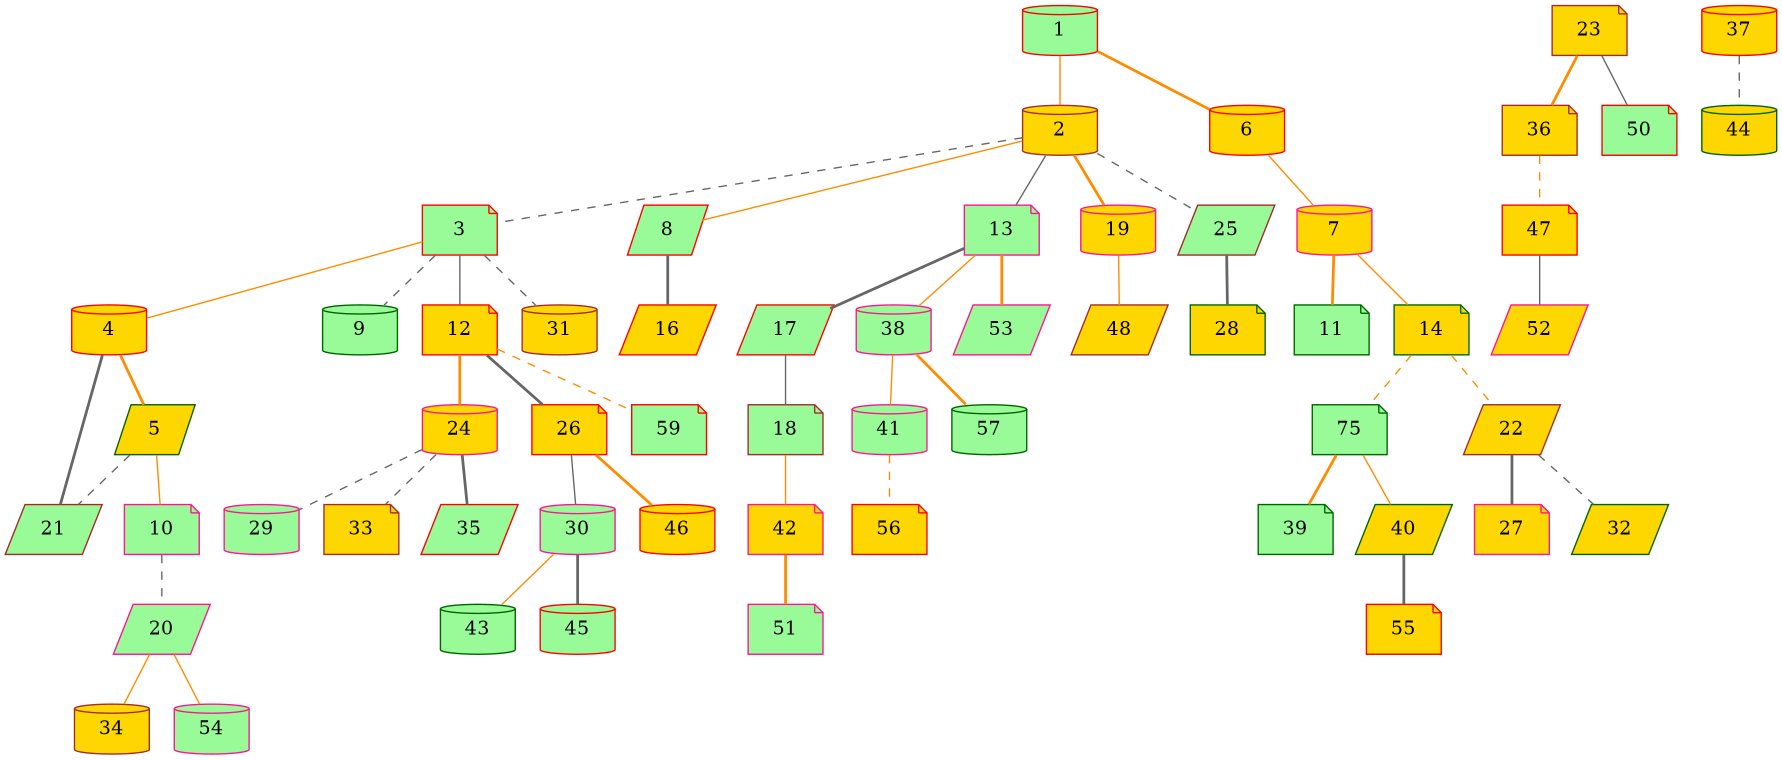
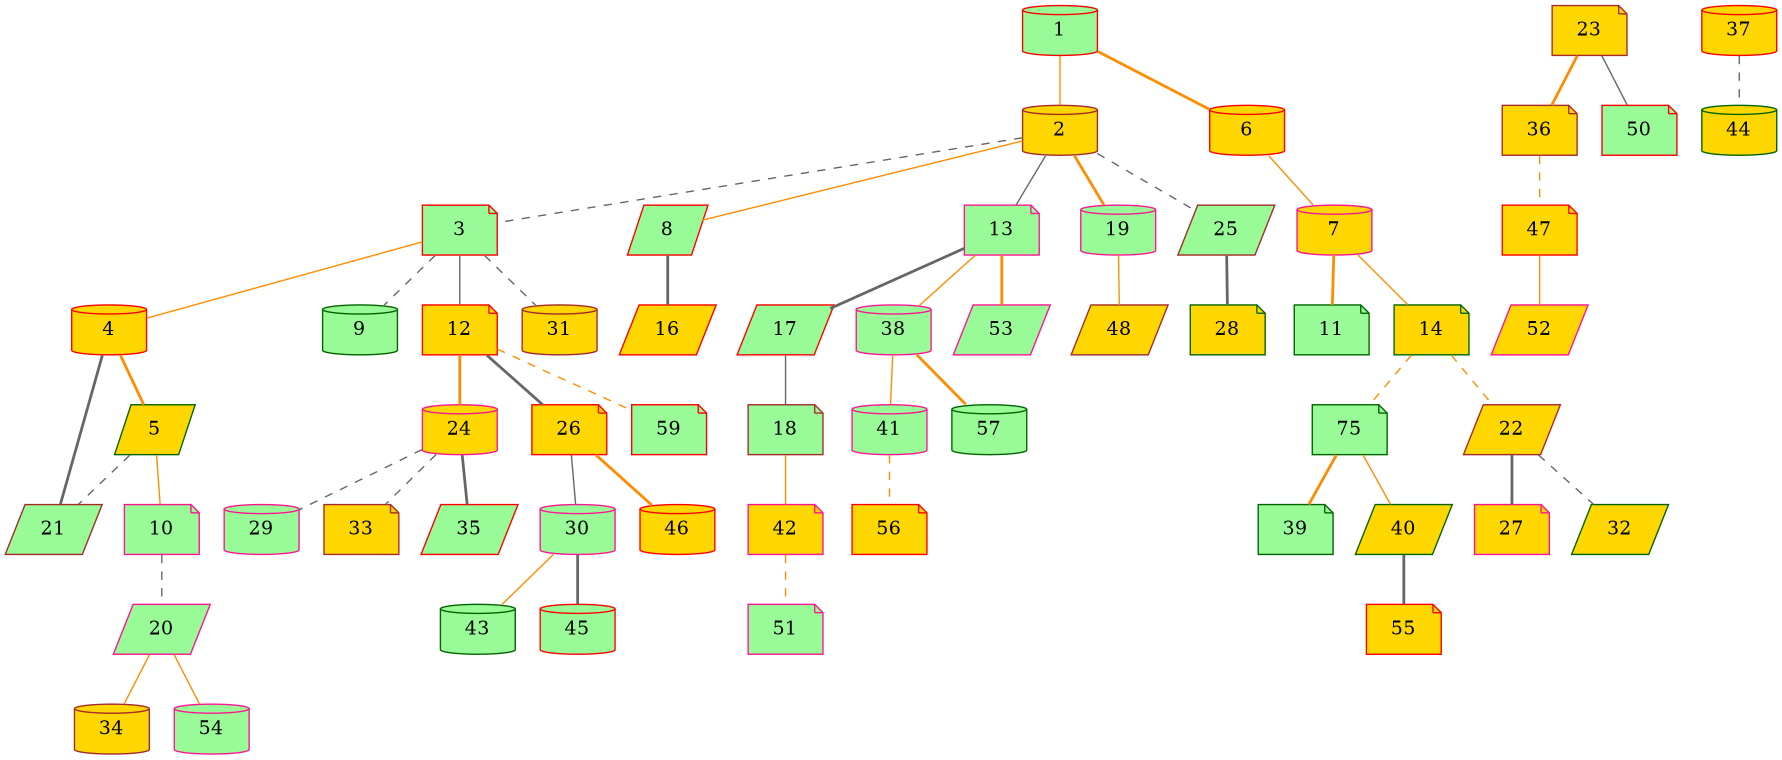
(1118, 230) -> (1118, 230)
(1540, 280) -> (1540, 280)
(786, 580) -> (786, 580)
